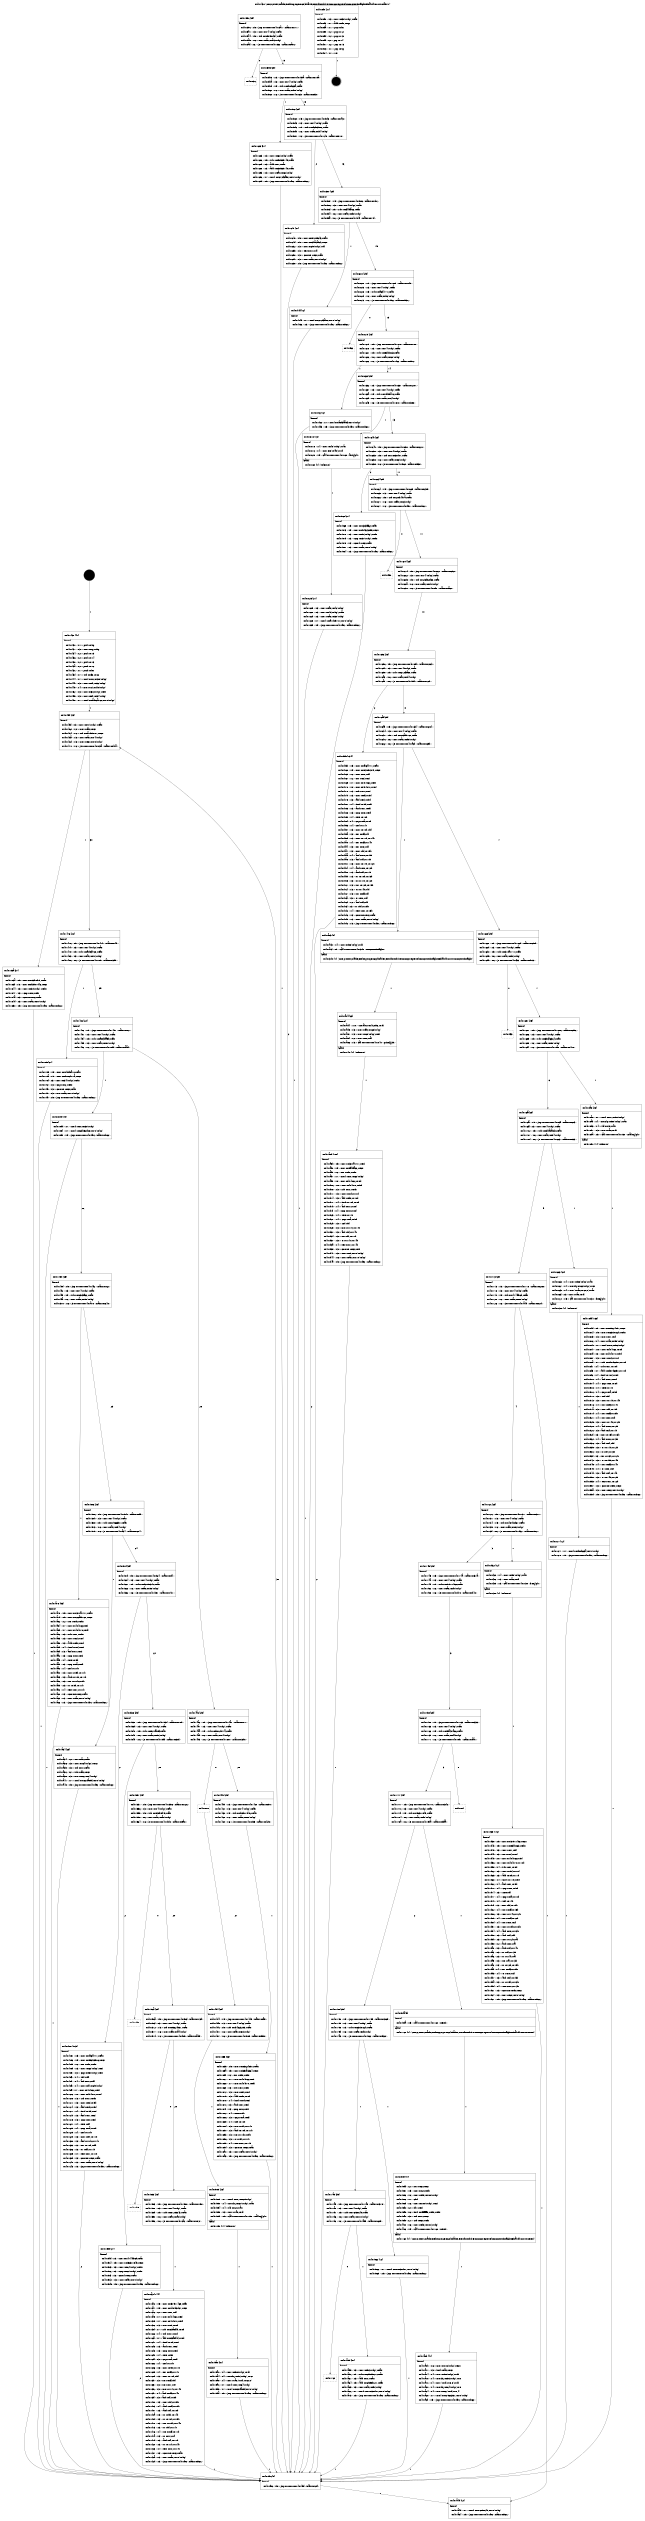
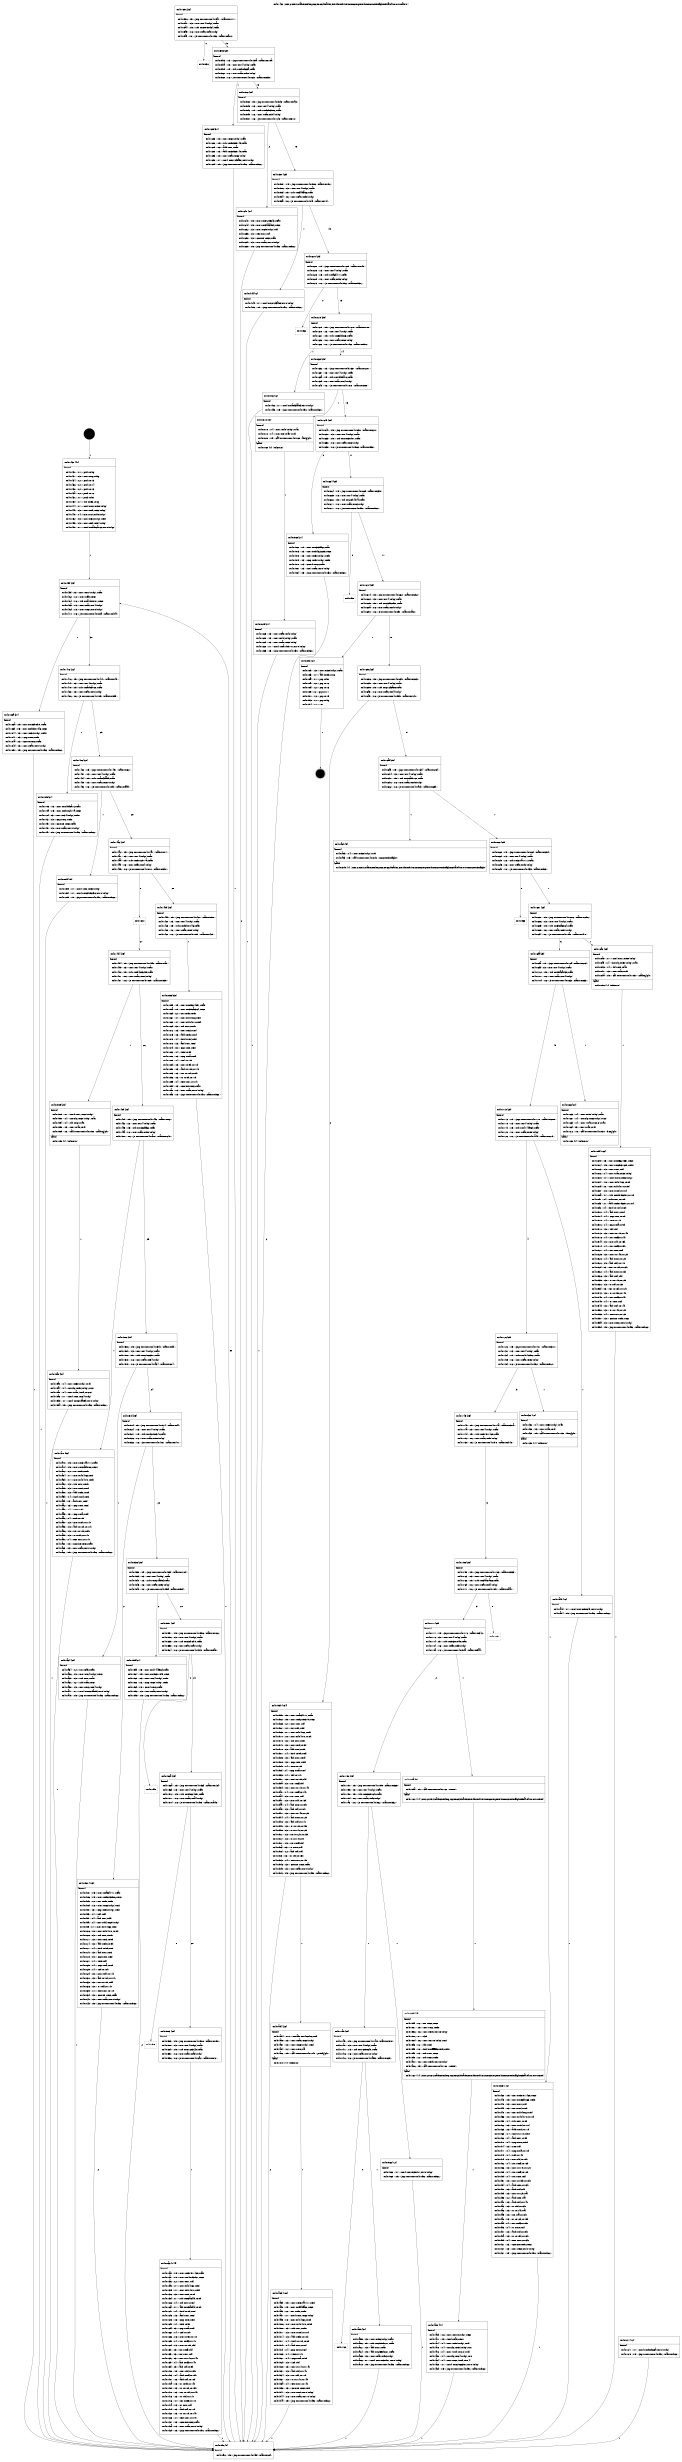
none -> (359, 636)
(383, 987) -> (301, 1949)
(81, 1205) -> (141, 1045)
(577, 1424) -> none
(384, 2494) -> (568, 2163)
